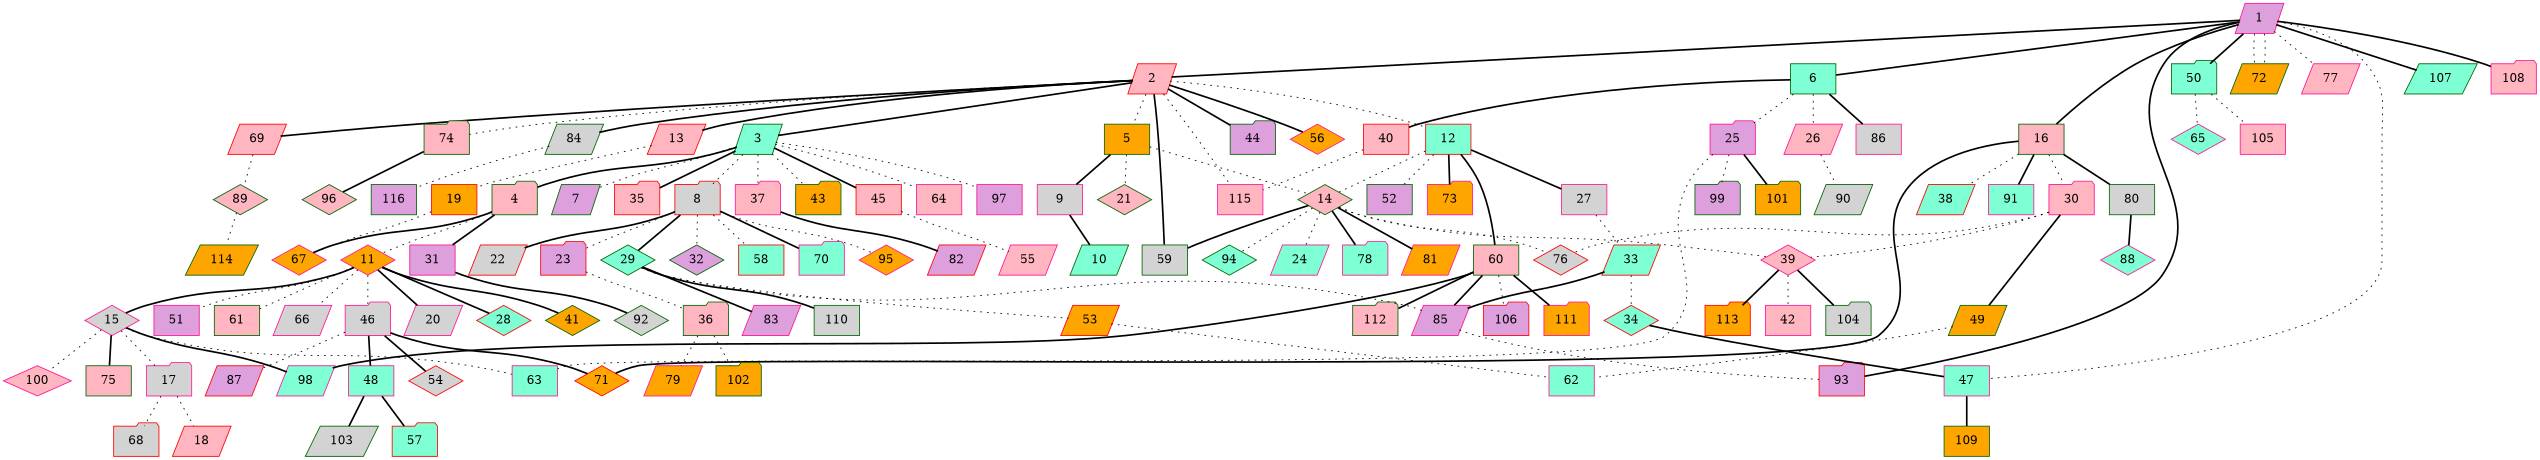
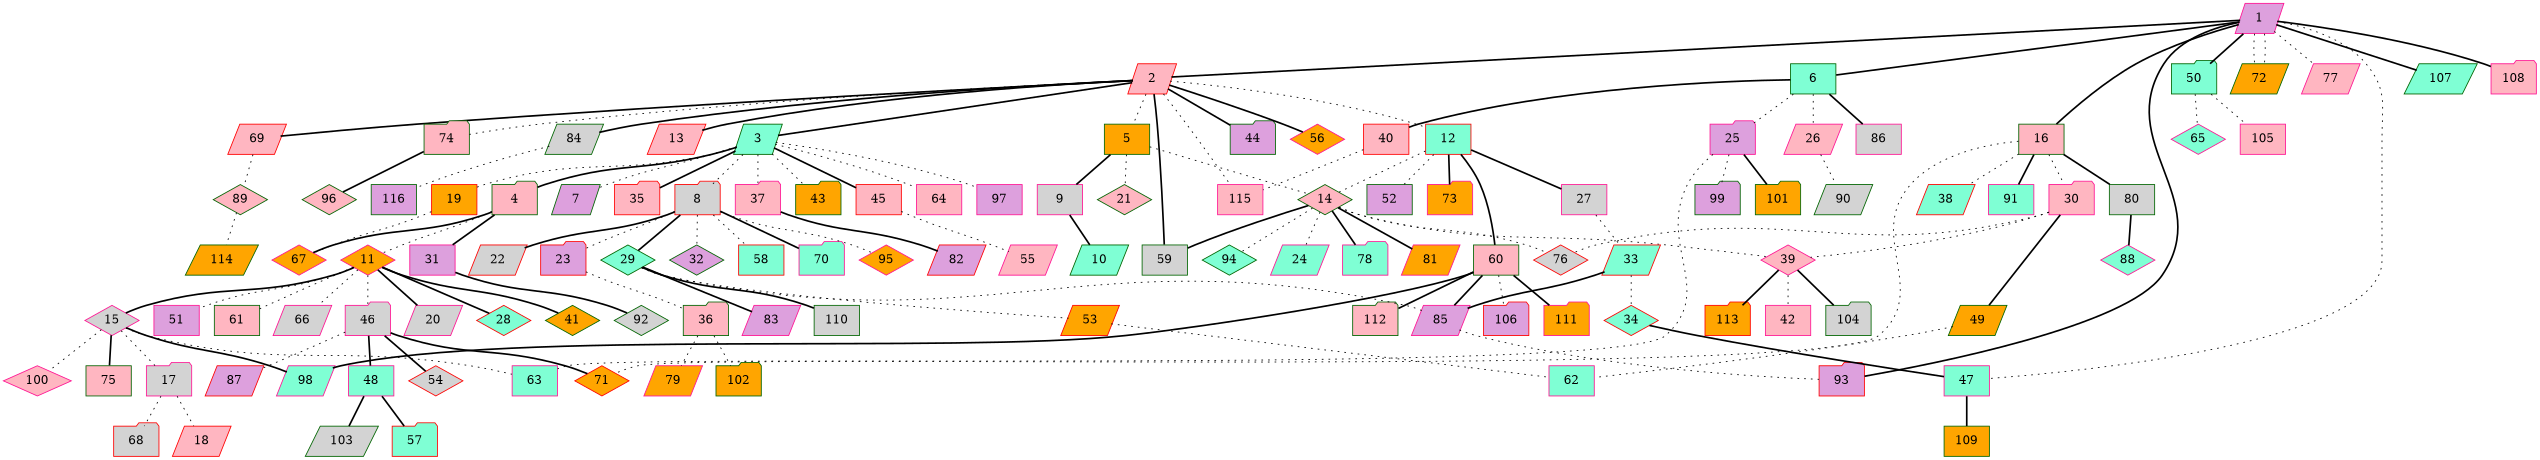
(564, 165) -> (593, 167)
(1504, 360) -> (1504, 360)
